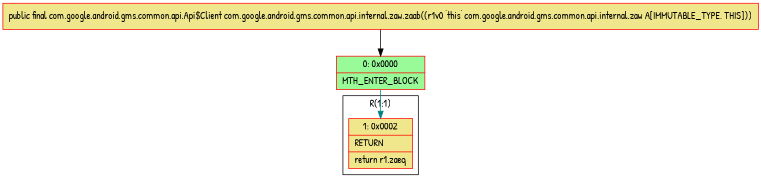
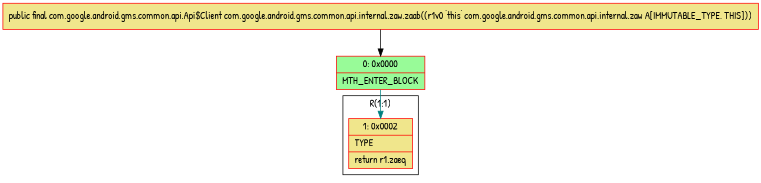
(369, 143) -> (364, 143)
